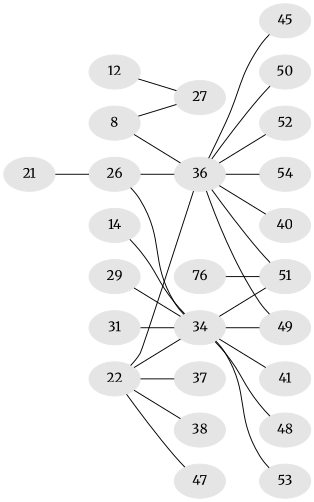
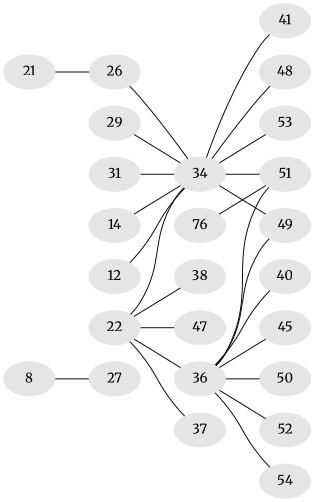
(157, 85) -> (156, 227)
(157, 149) -> none
(157, 174) -> none
